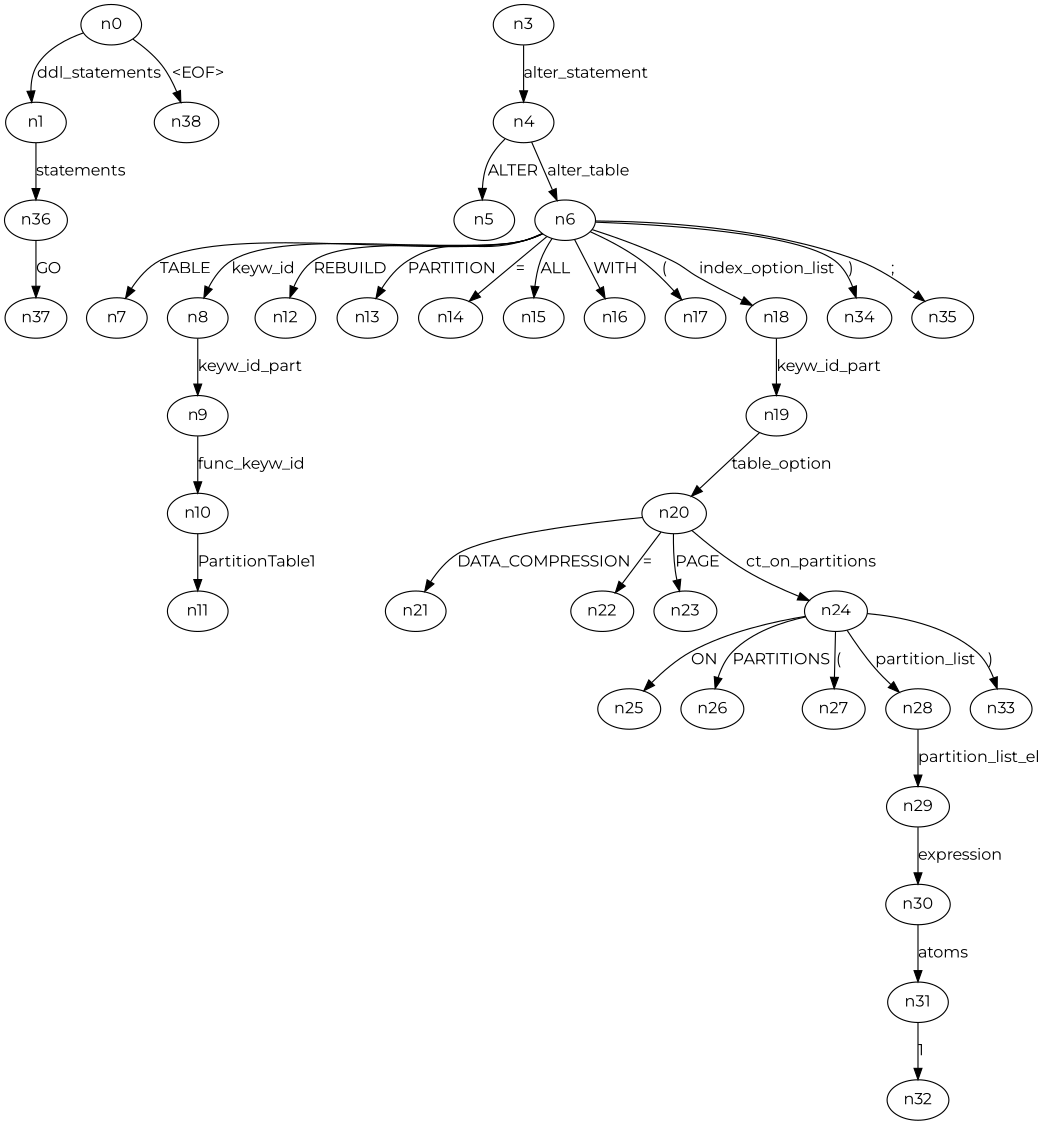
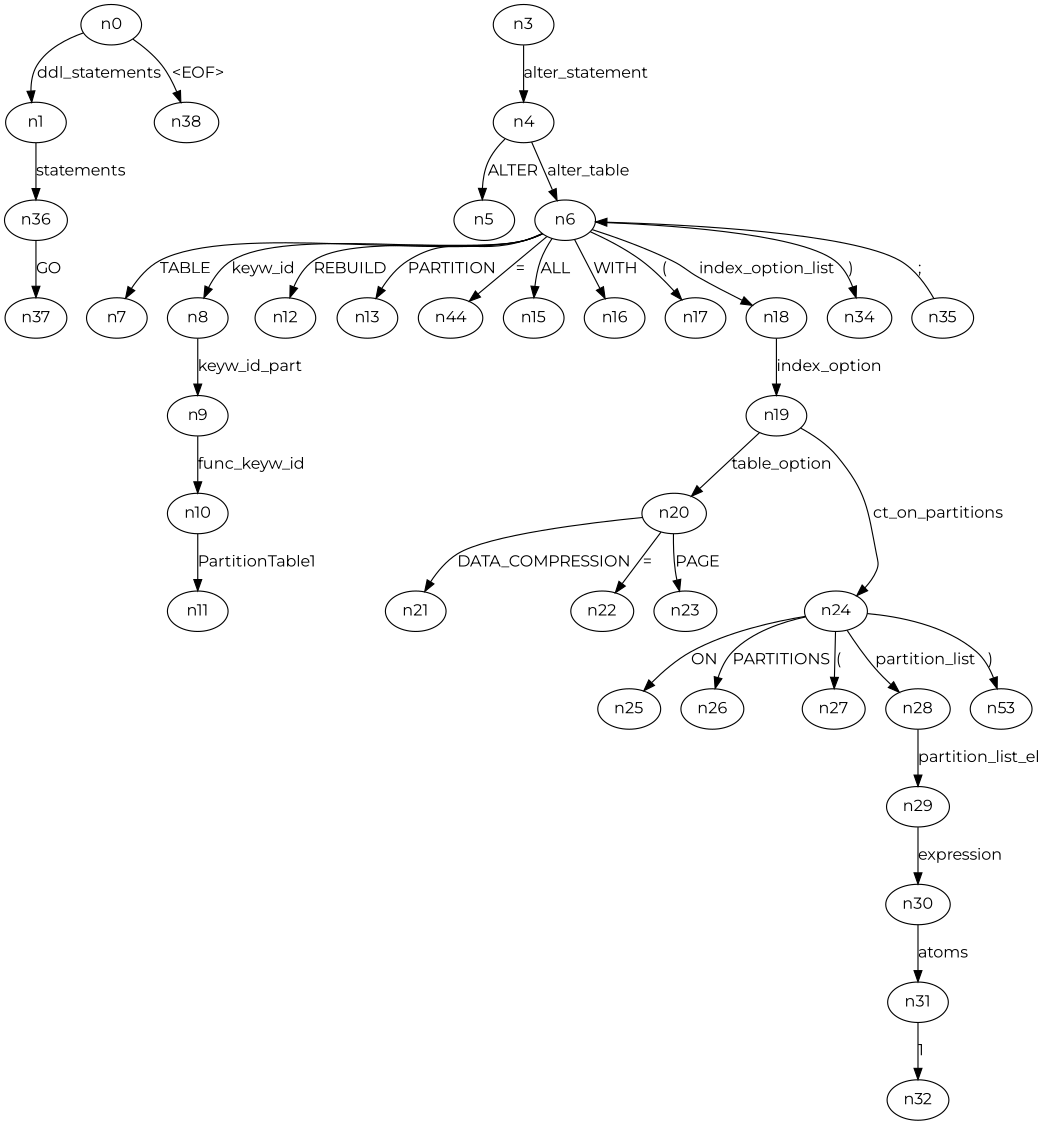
(834, 253) -> (781, 234)
(451, 318) -> (451, 318)
(829, 367) -> (829, 367)
(742, 568) -> (863, 498)
(1001, 709) -> (1001, 709)
